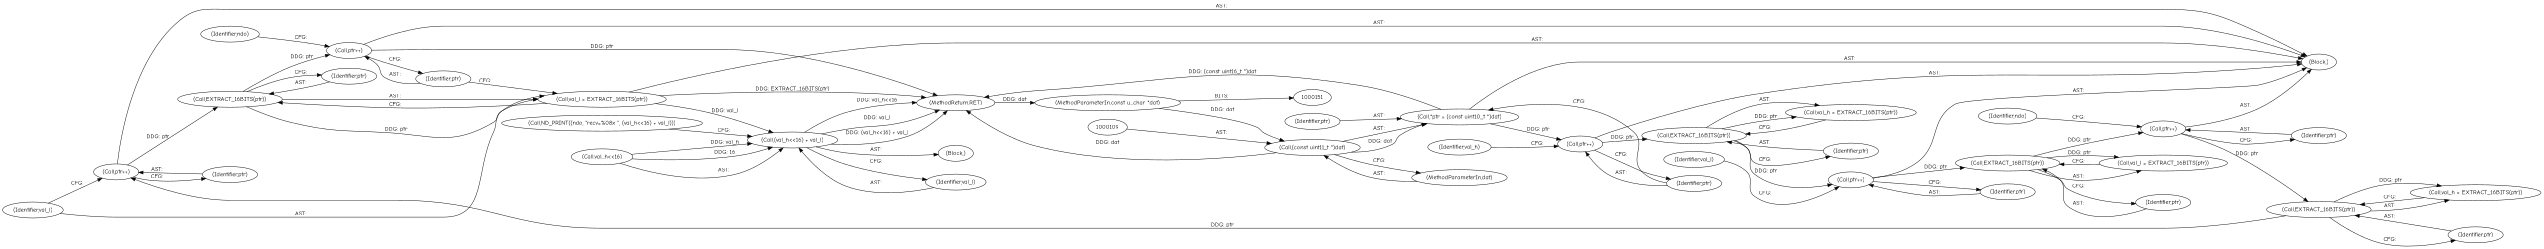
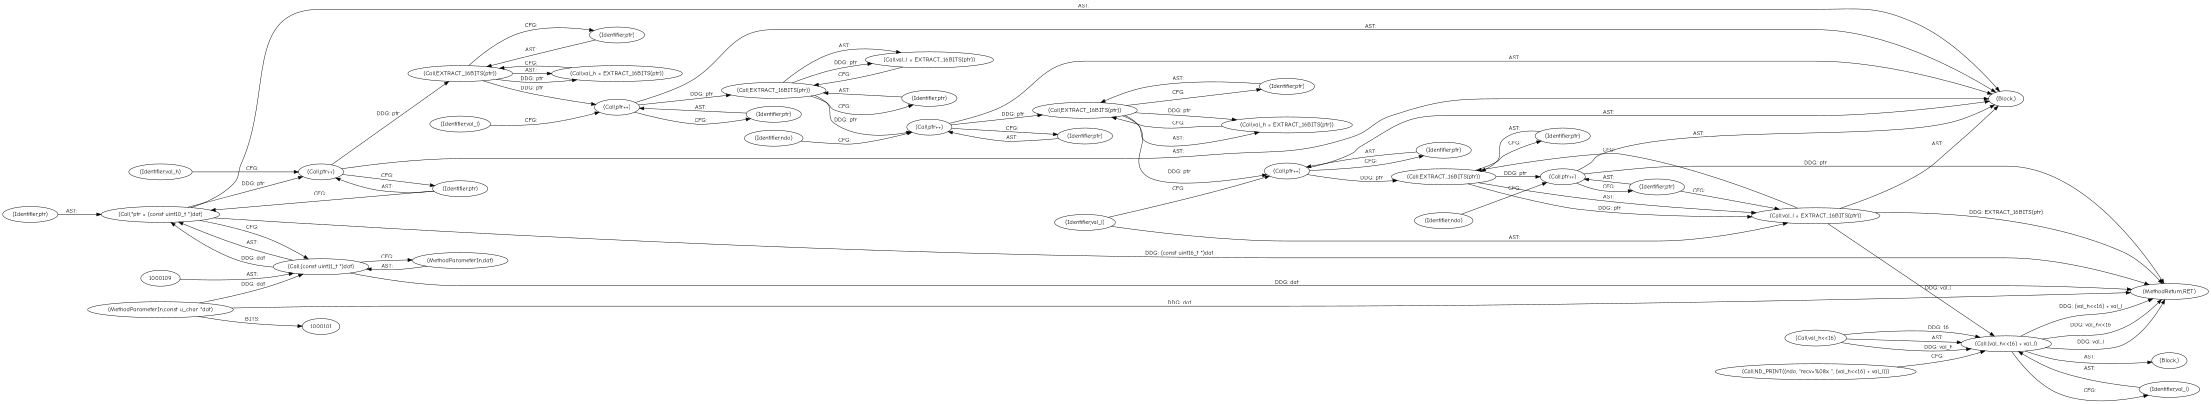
(1312, 97) -> (321, 327)
(1013, 103) -> (1179, 306)
none -> (254, 234)
